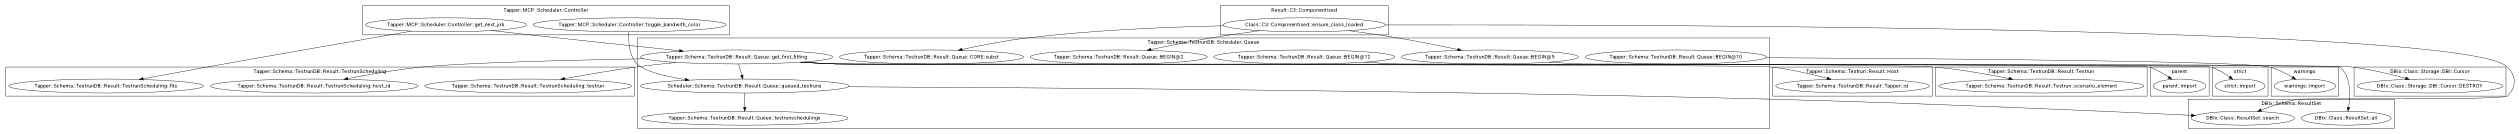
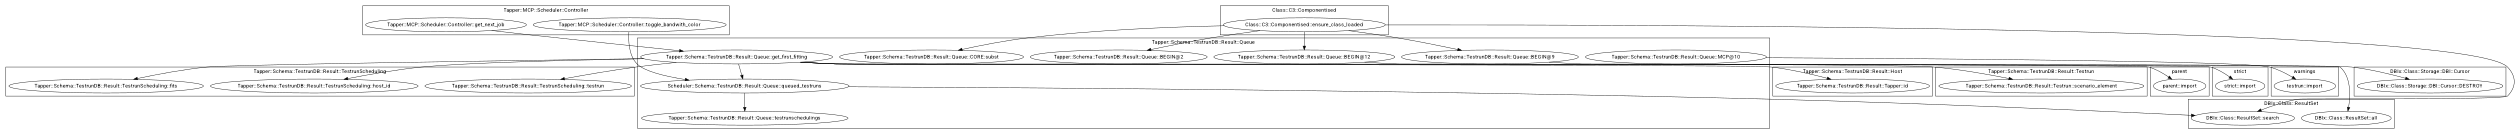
(1304, 10) -> (1304, 10)
none -> (1304, 40)
(1204, 42) -> (1204, 42)
(277, 55) -> (390, 63)
(1676, 57) -> (1676, 57)
(1853, 71) -> (1853, 71)
(2305, 86) -> (2305, 86)
(2291, 104) -> (2291, 104)
